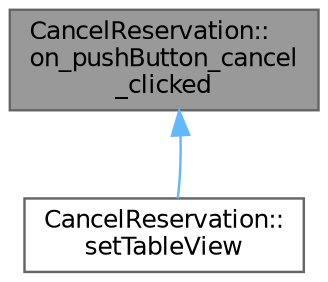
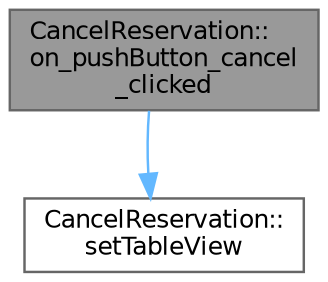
(180, 167) -> (148, 142)
